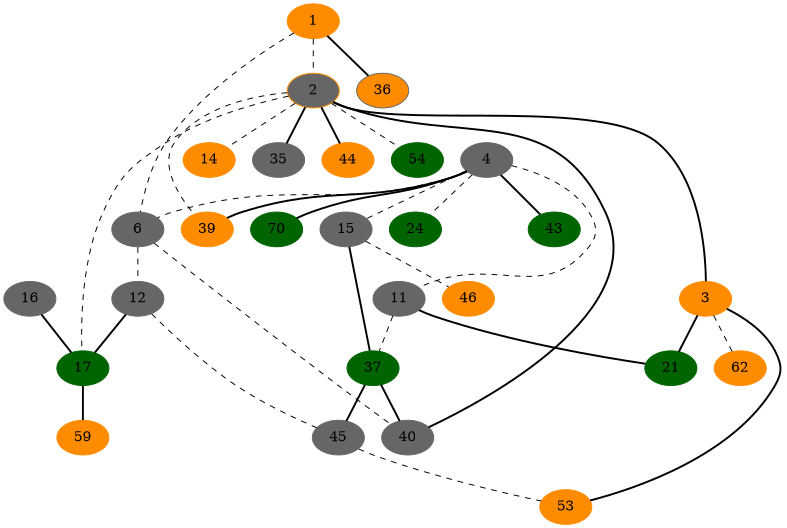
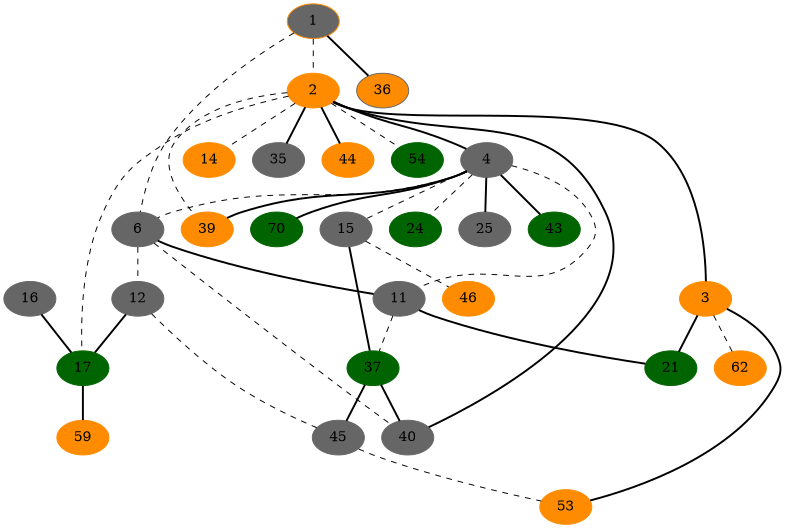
(313, 21) -> (313, 21)
(313, 91) -> (313, 91)
none -> (407, 127)
none -> (485, 229)
none -> (264, 273)
